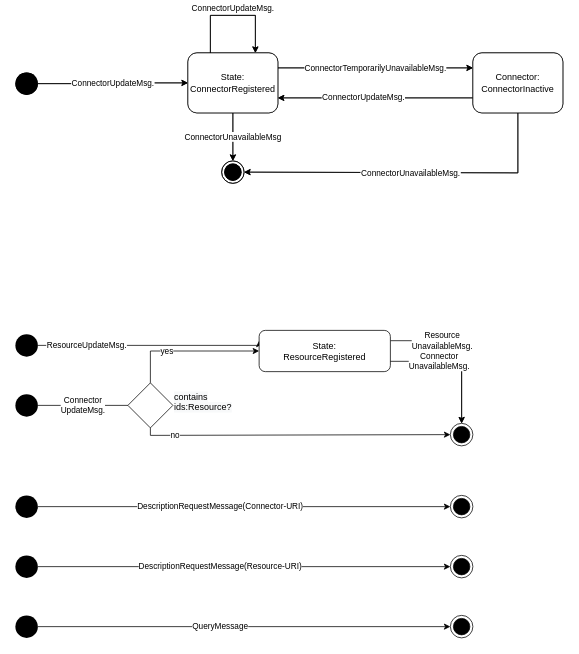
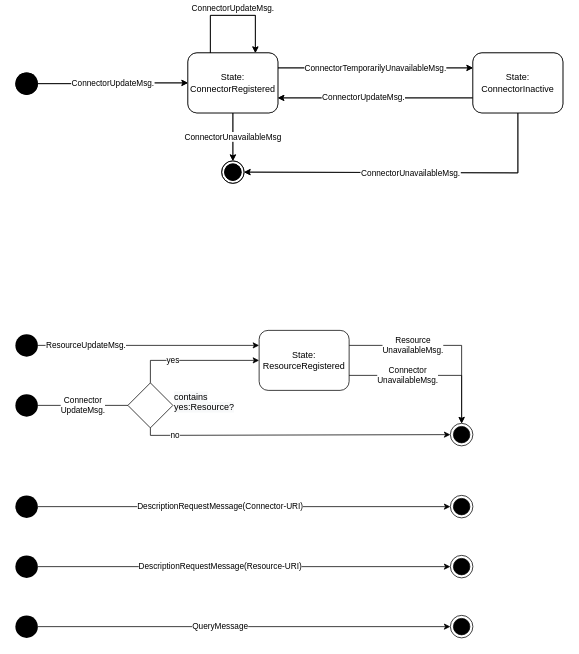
(518, 83) -> (518, 83)
(325, 351) -> (304, 360)
(205, 403) -> (206, 403)
